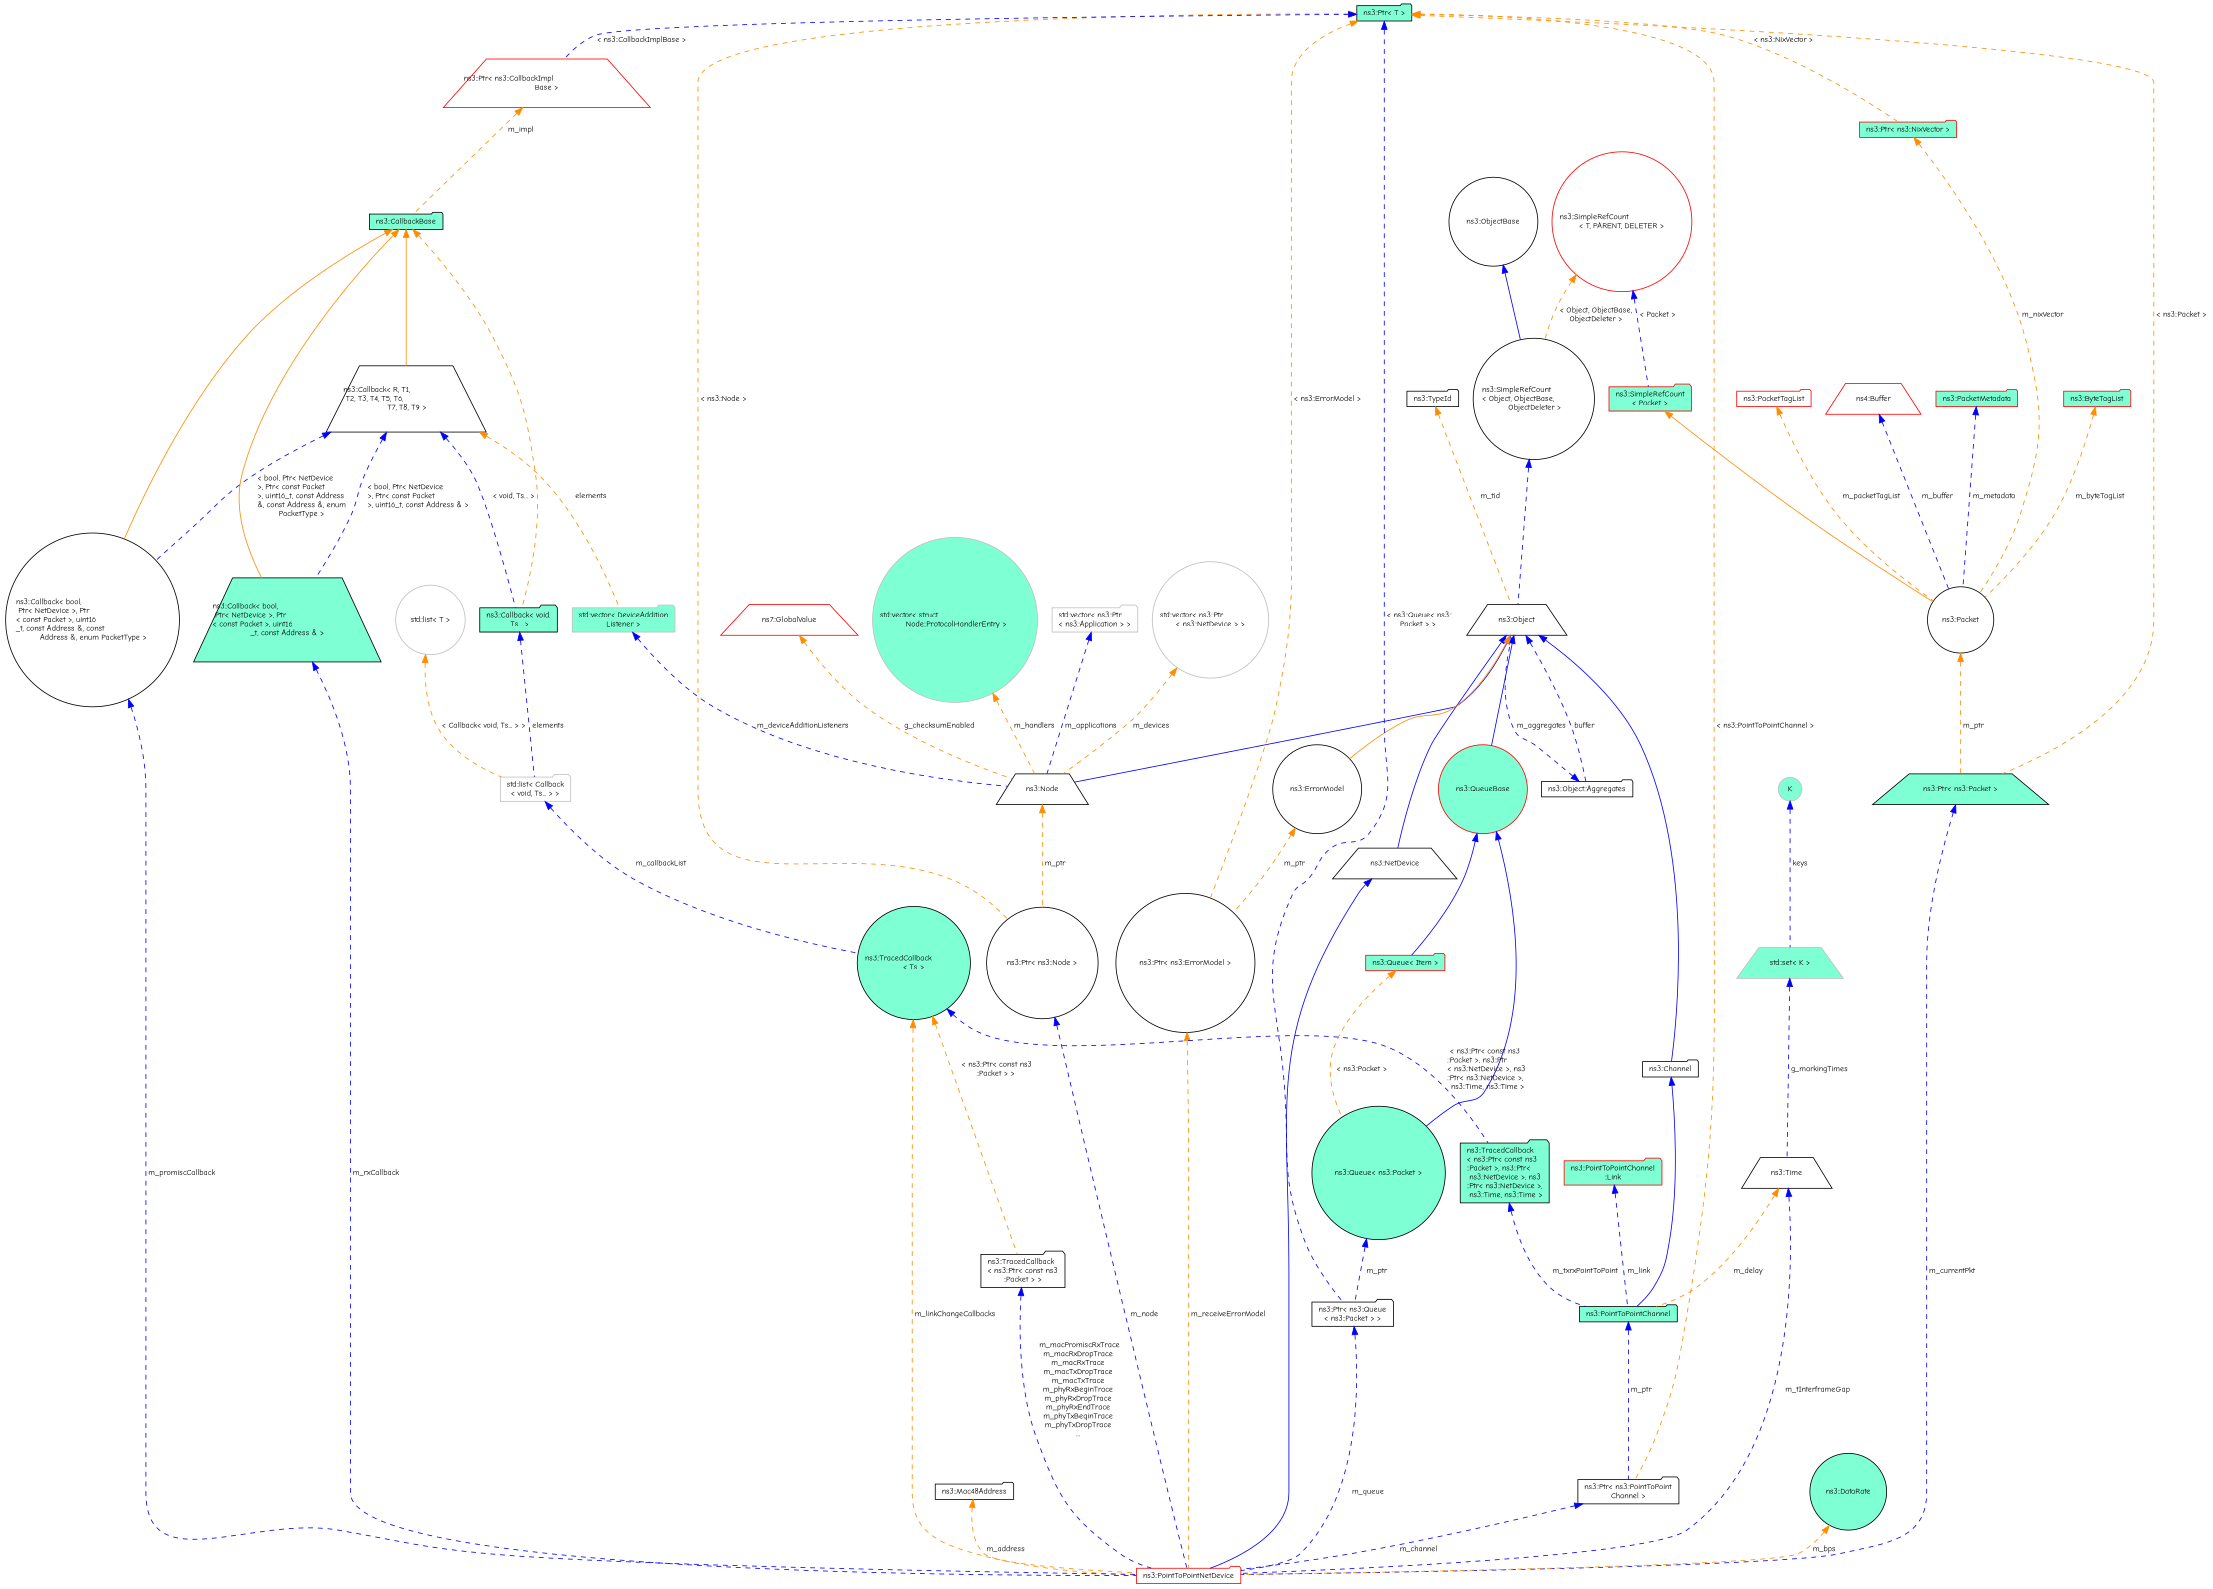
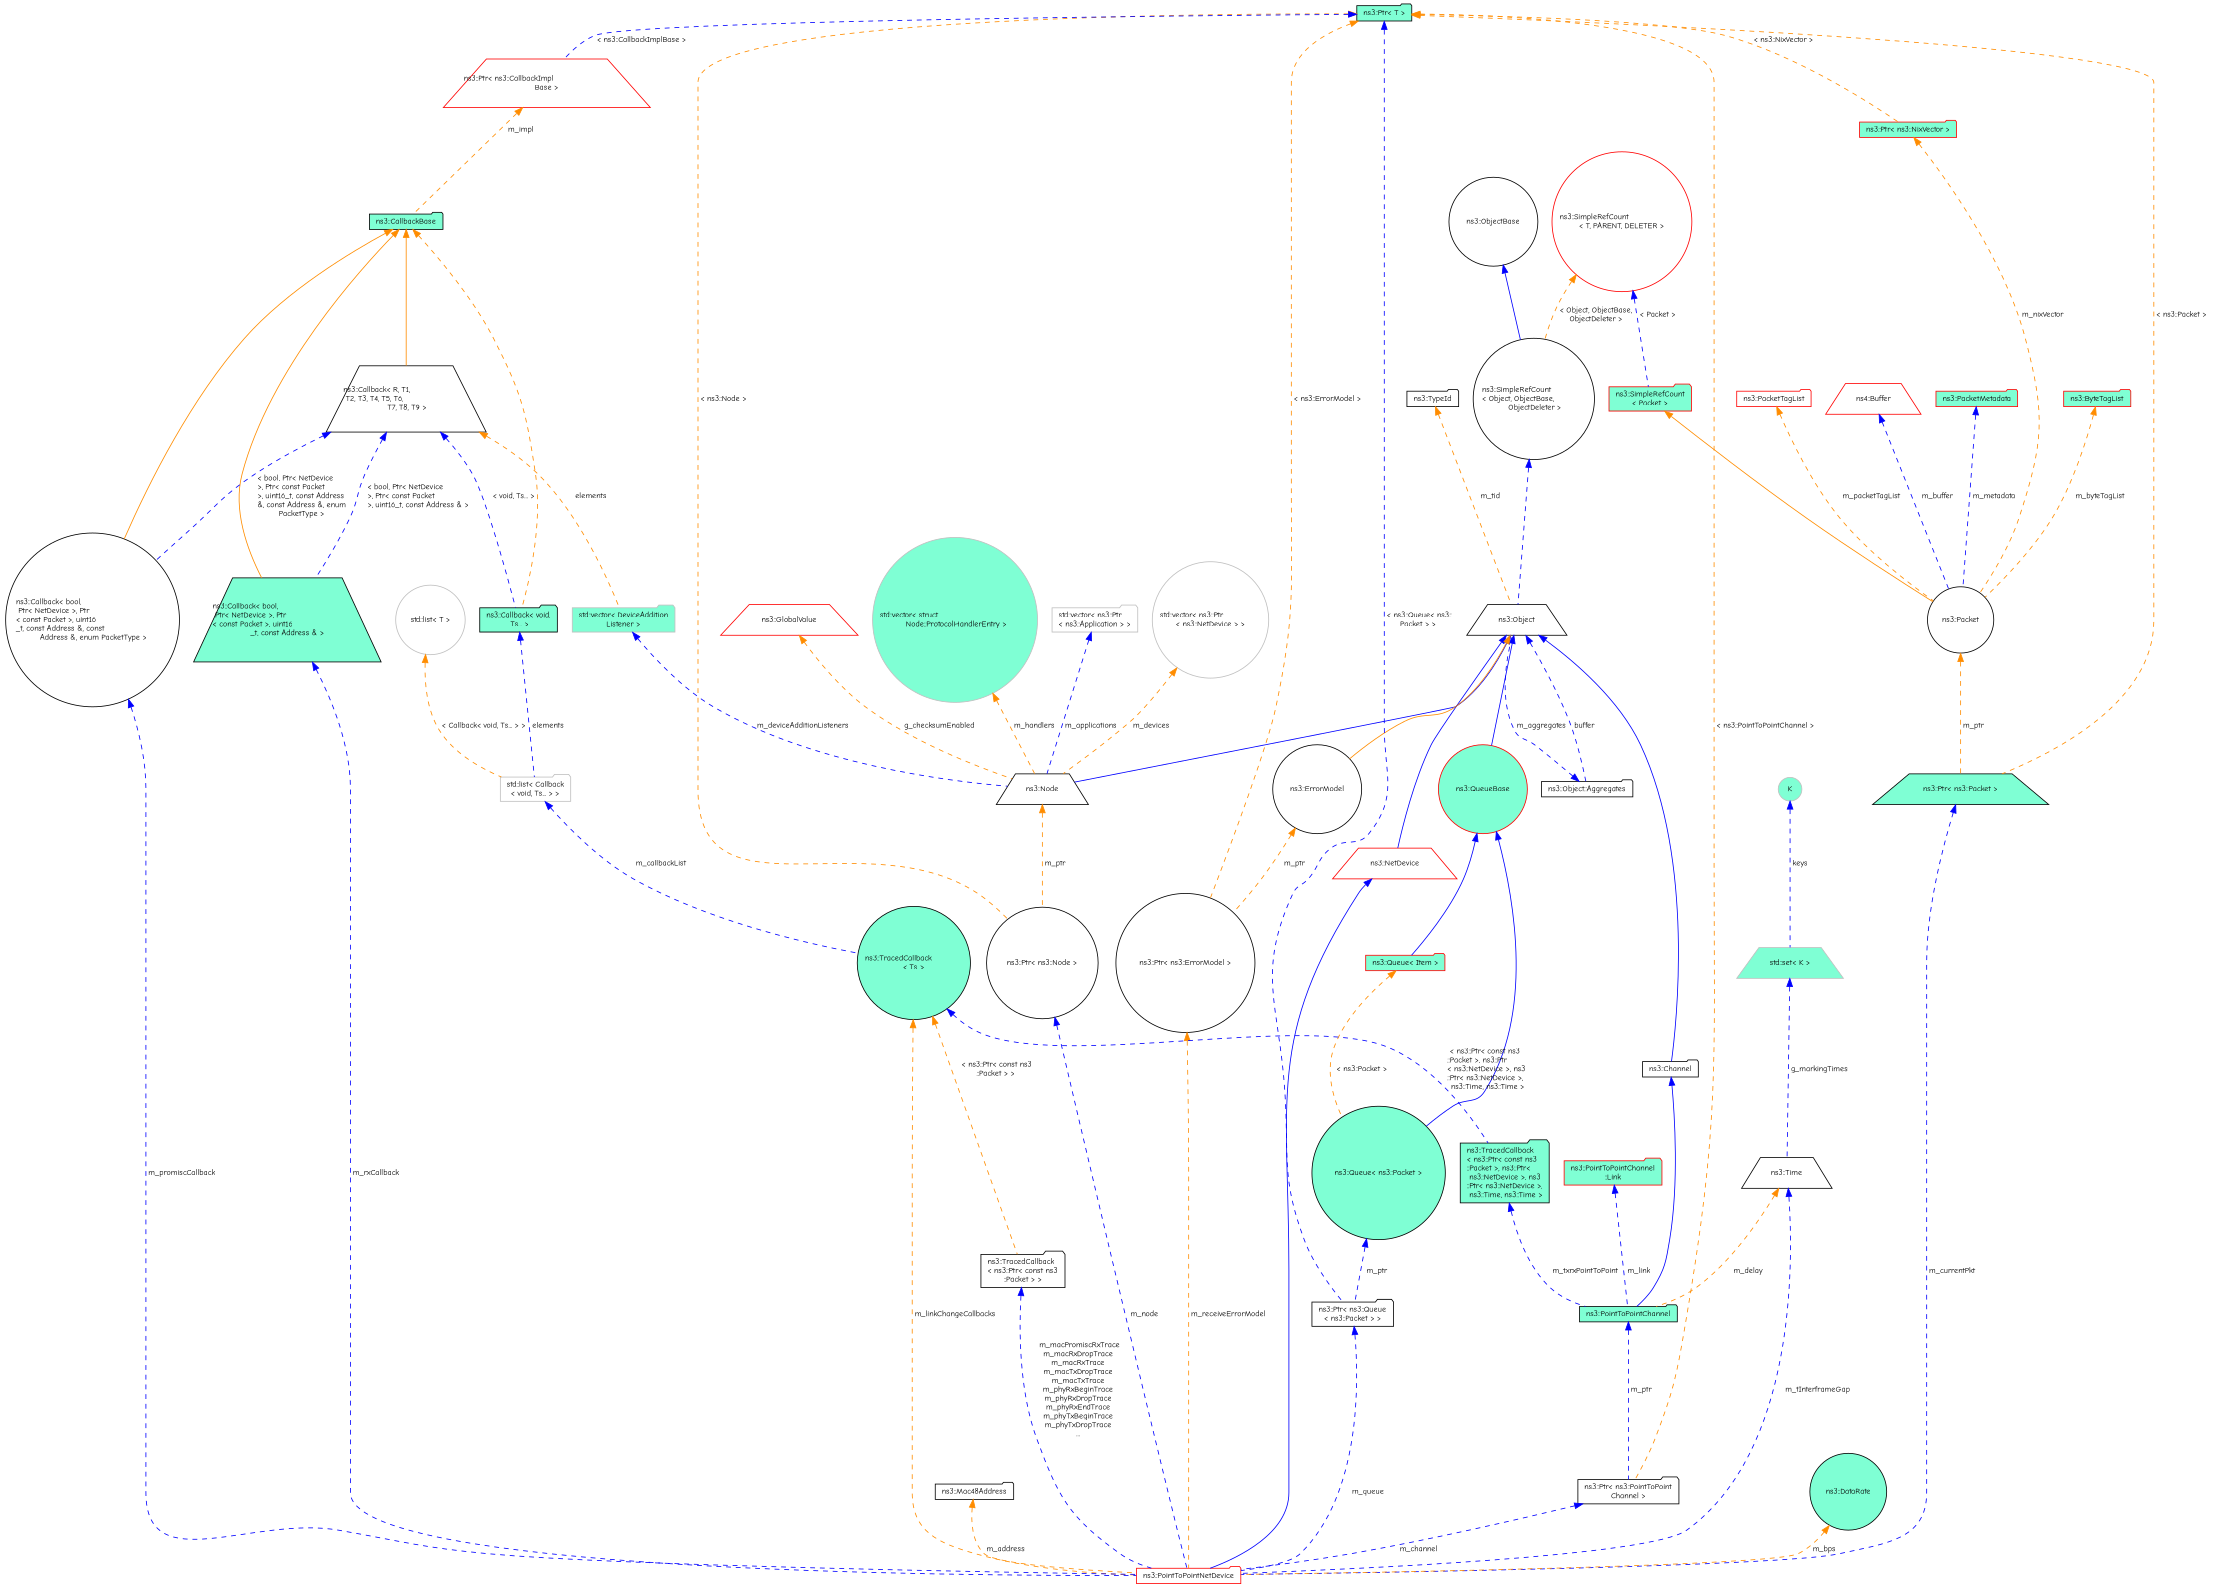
(789, 620) -> (789, 620)
(1395, 864) -> (1395, 864)
